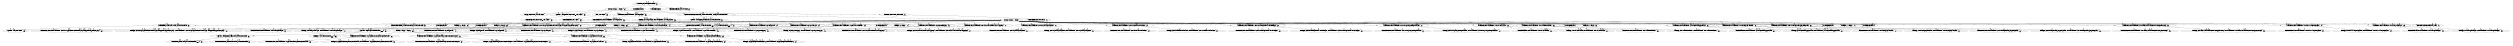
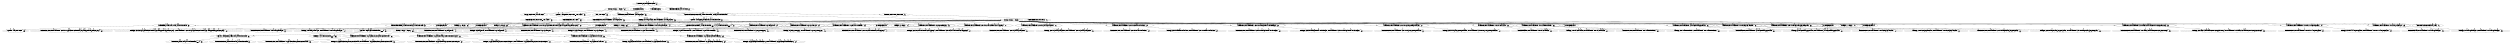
(1590, 26) -> none
